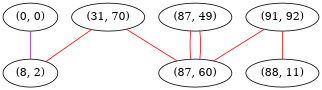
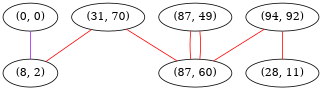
(282, 17) -> (282, 17)
(282, 73) -> (282, 73)
